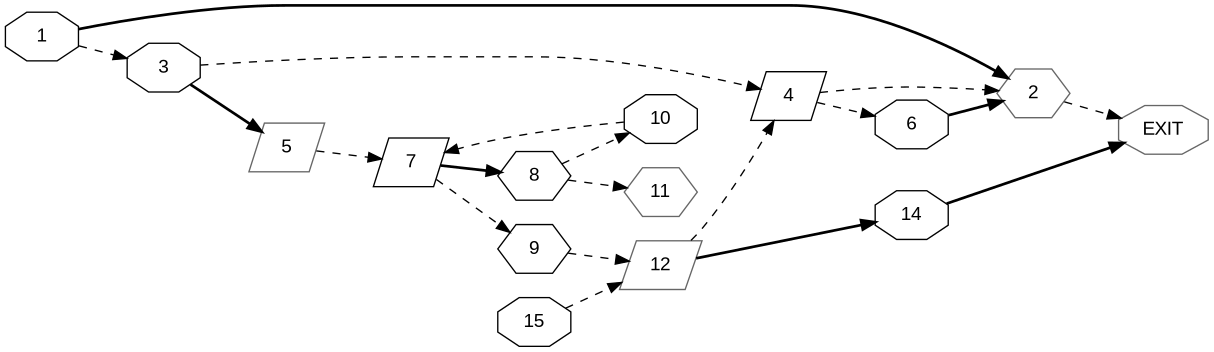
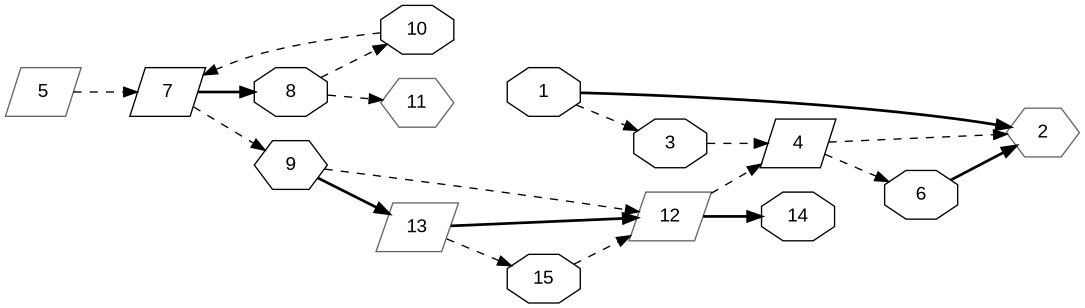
(220, 104) -> none
(1163, 130) -> none
(534, 176) -> (291, 92)
none -> (417, 227)
